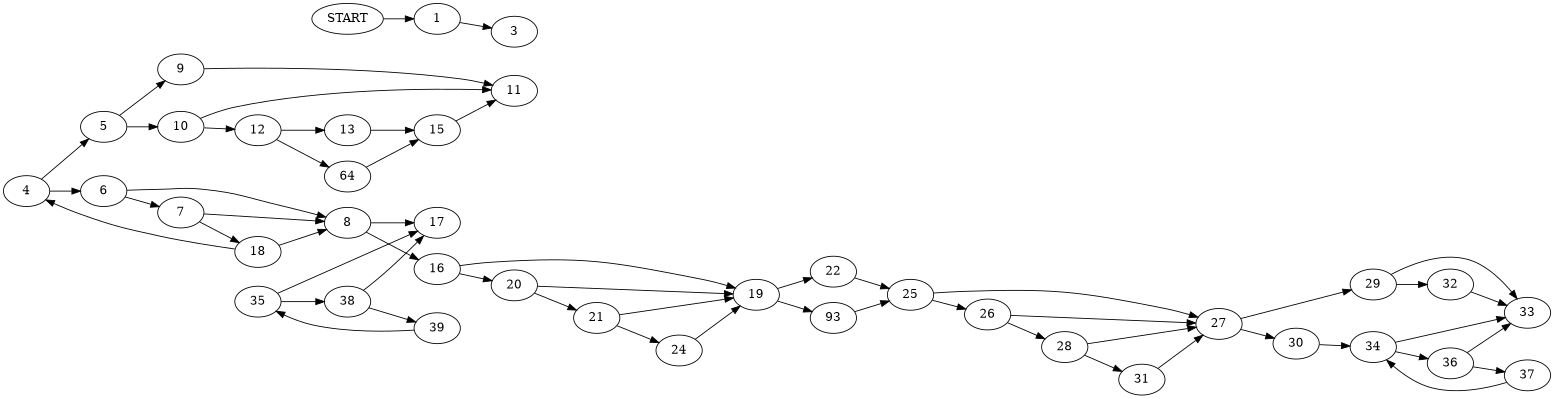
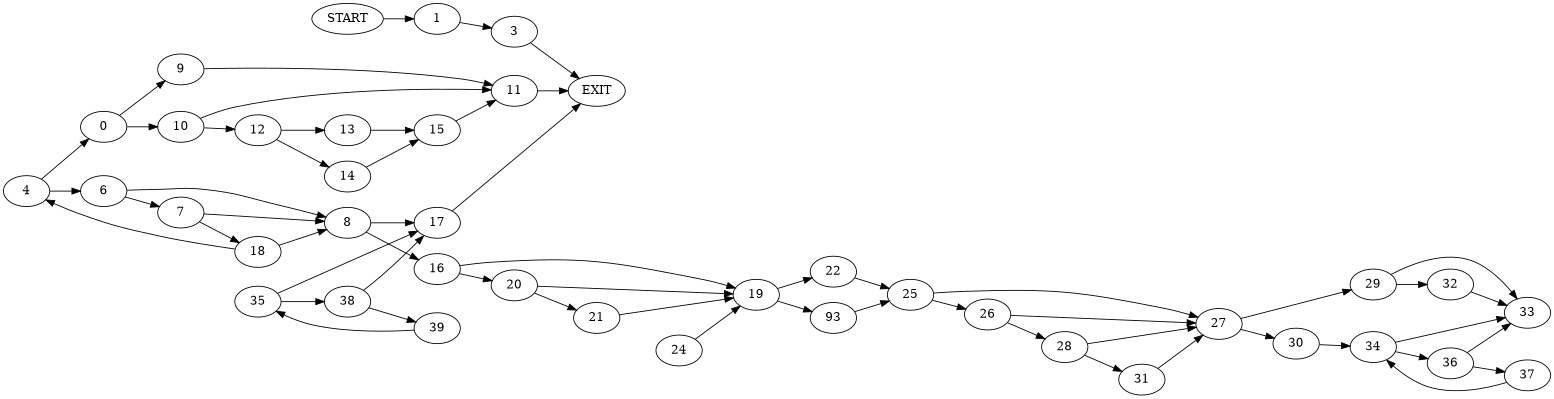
none -> (597, 91)
(104, 127) -> (104, 127)
(348, 177) -> (348, 177)
(634, 333) -> none
